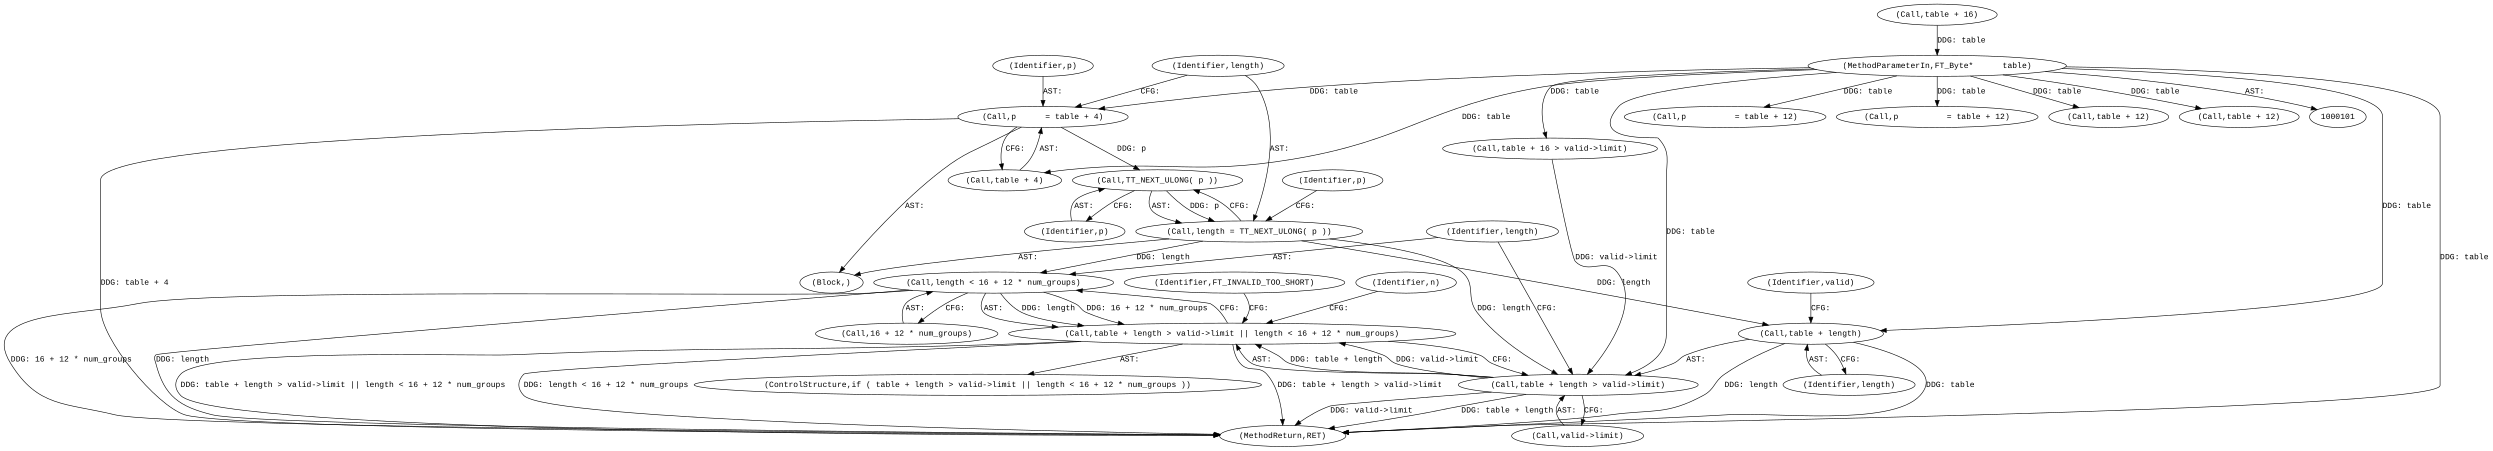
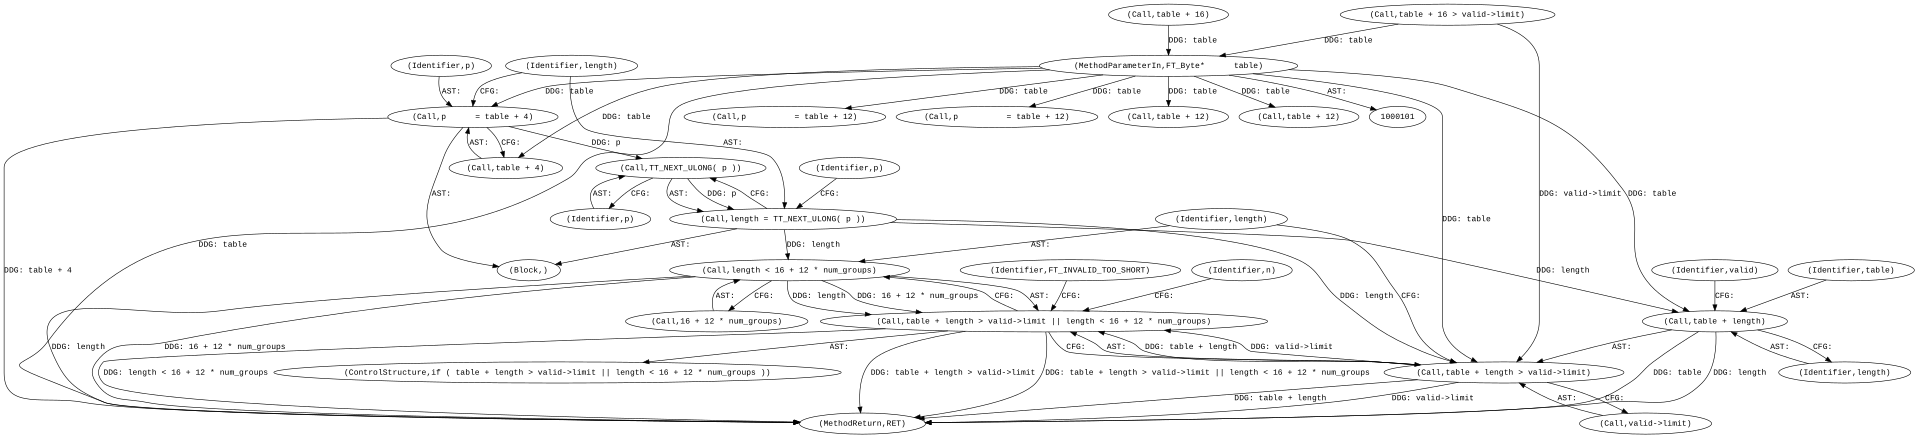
(1658, 75) -> (1312, 40)
none -> (1851, 270)
